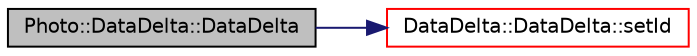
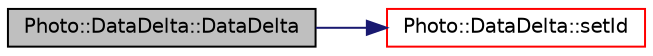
(538, 28) -> (516, 28)
